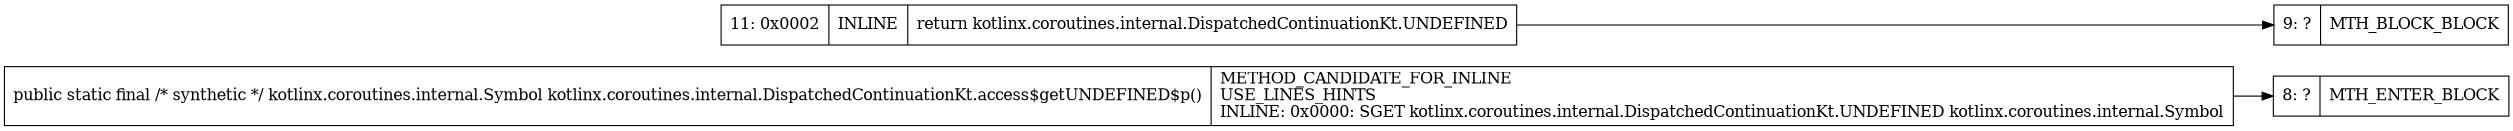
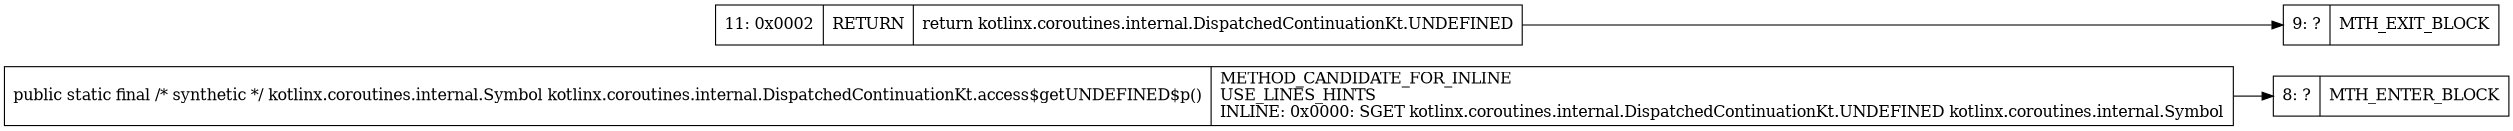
(868, 24) -> (868, 24)
(2414, 24) -> (2414, 24)
